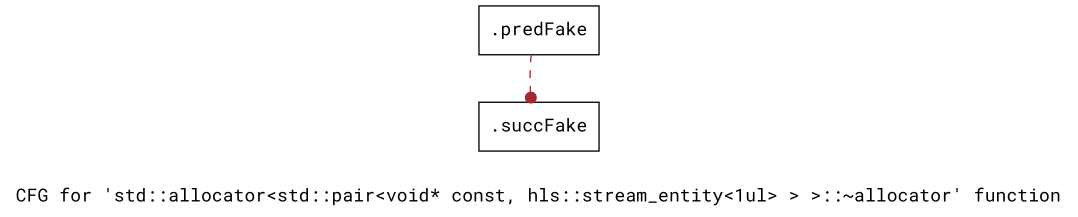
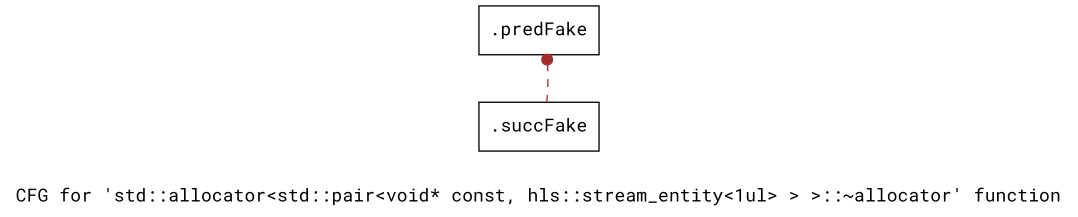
(530, 73) -> (548, 84)
